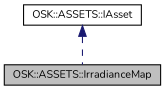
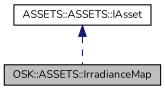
(82, 15) -> (82, 15)
